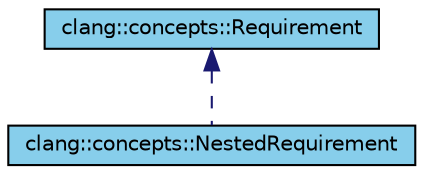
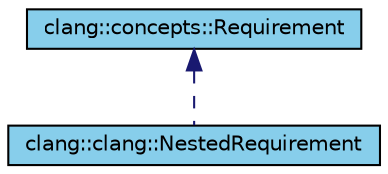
(212, 145) -> (194, 145)
